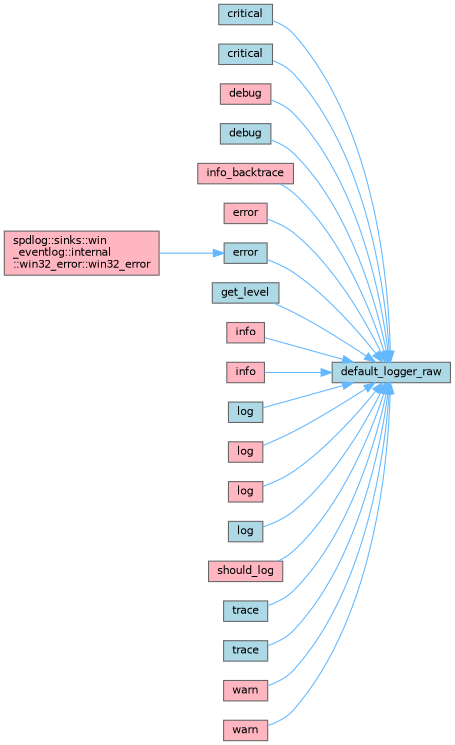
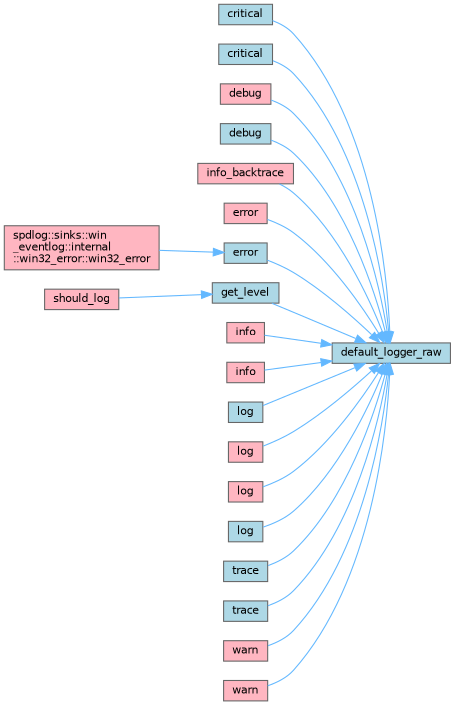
(343, 486) -> (160, 296)
